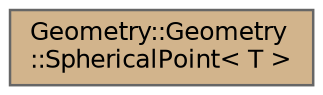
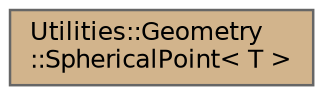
(162, 48) -> (162, 48)
